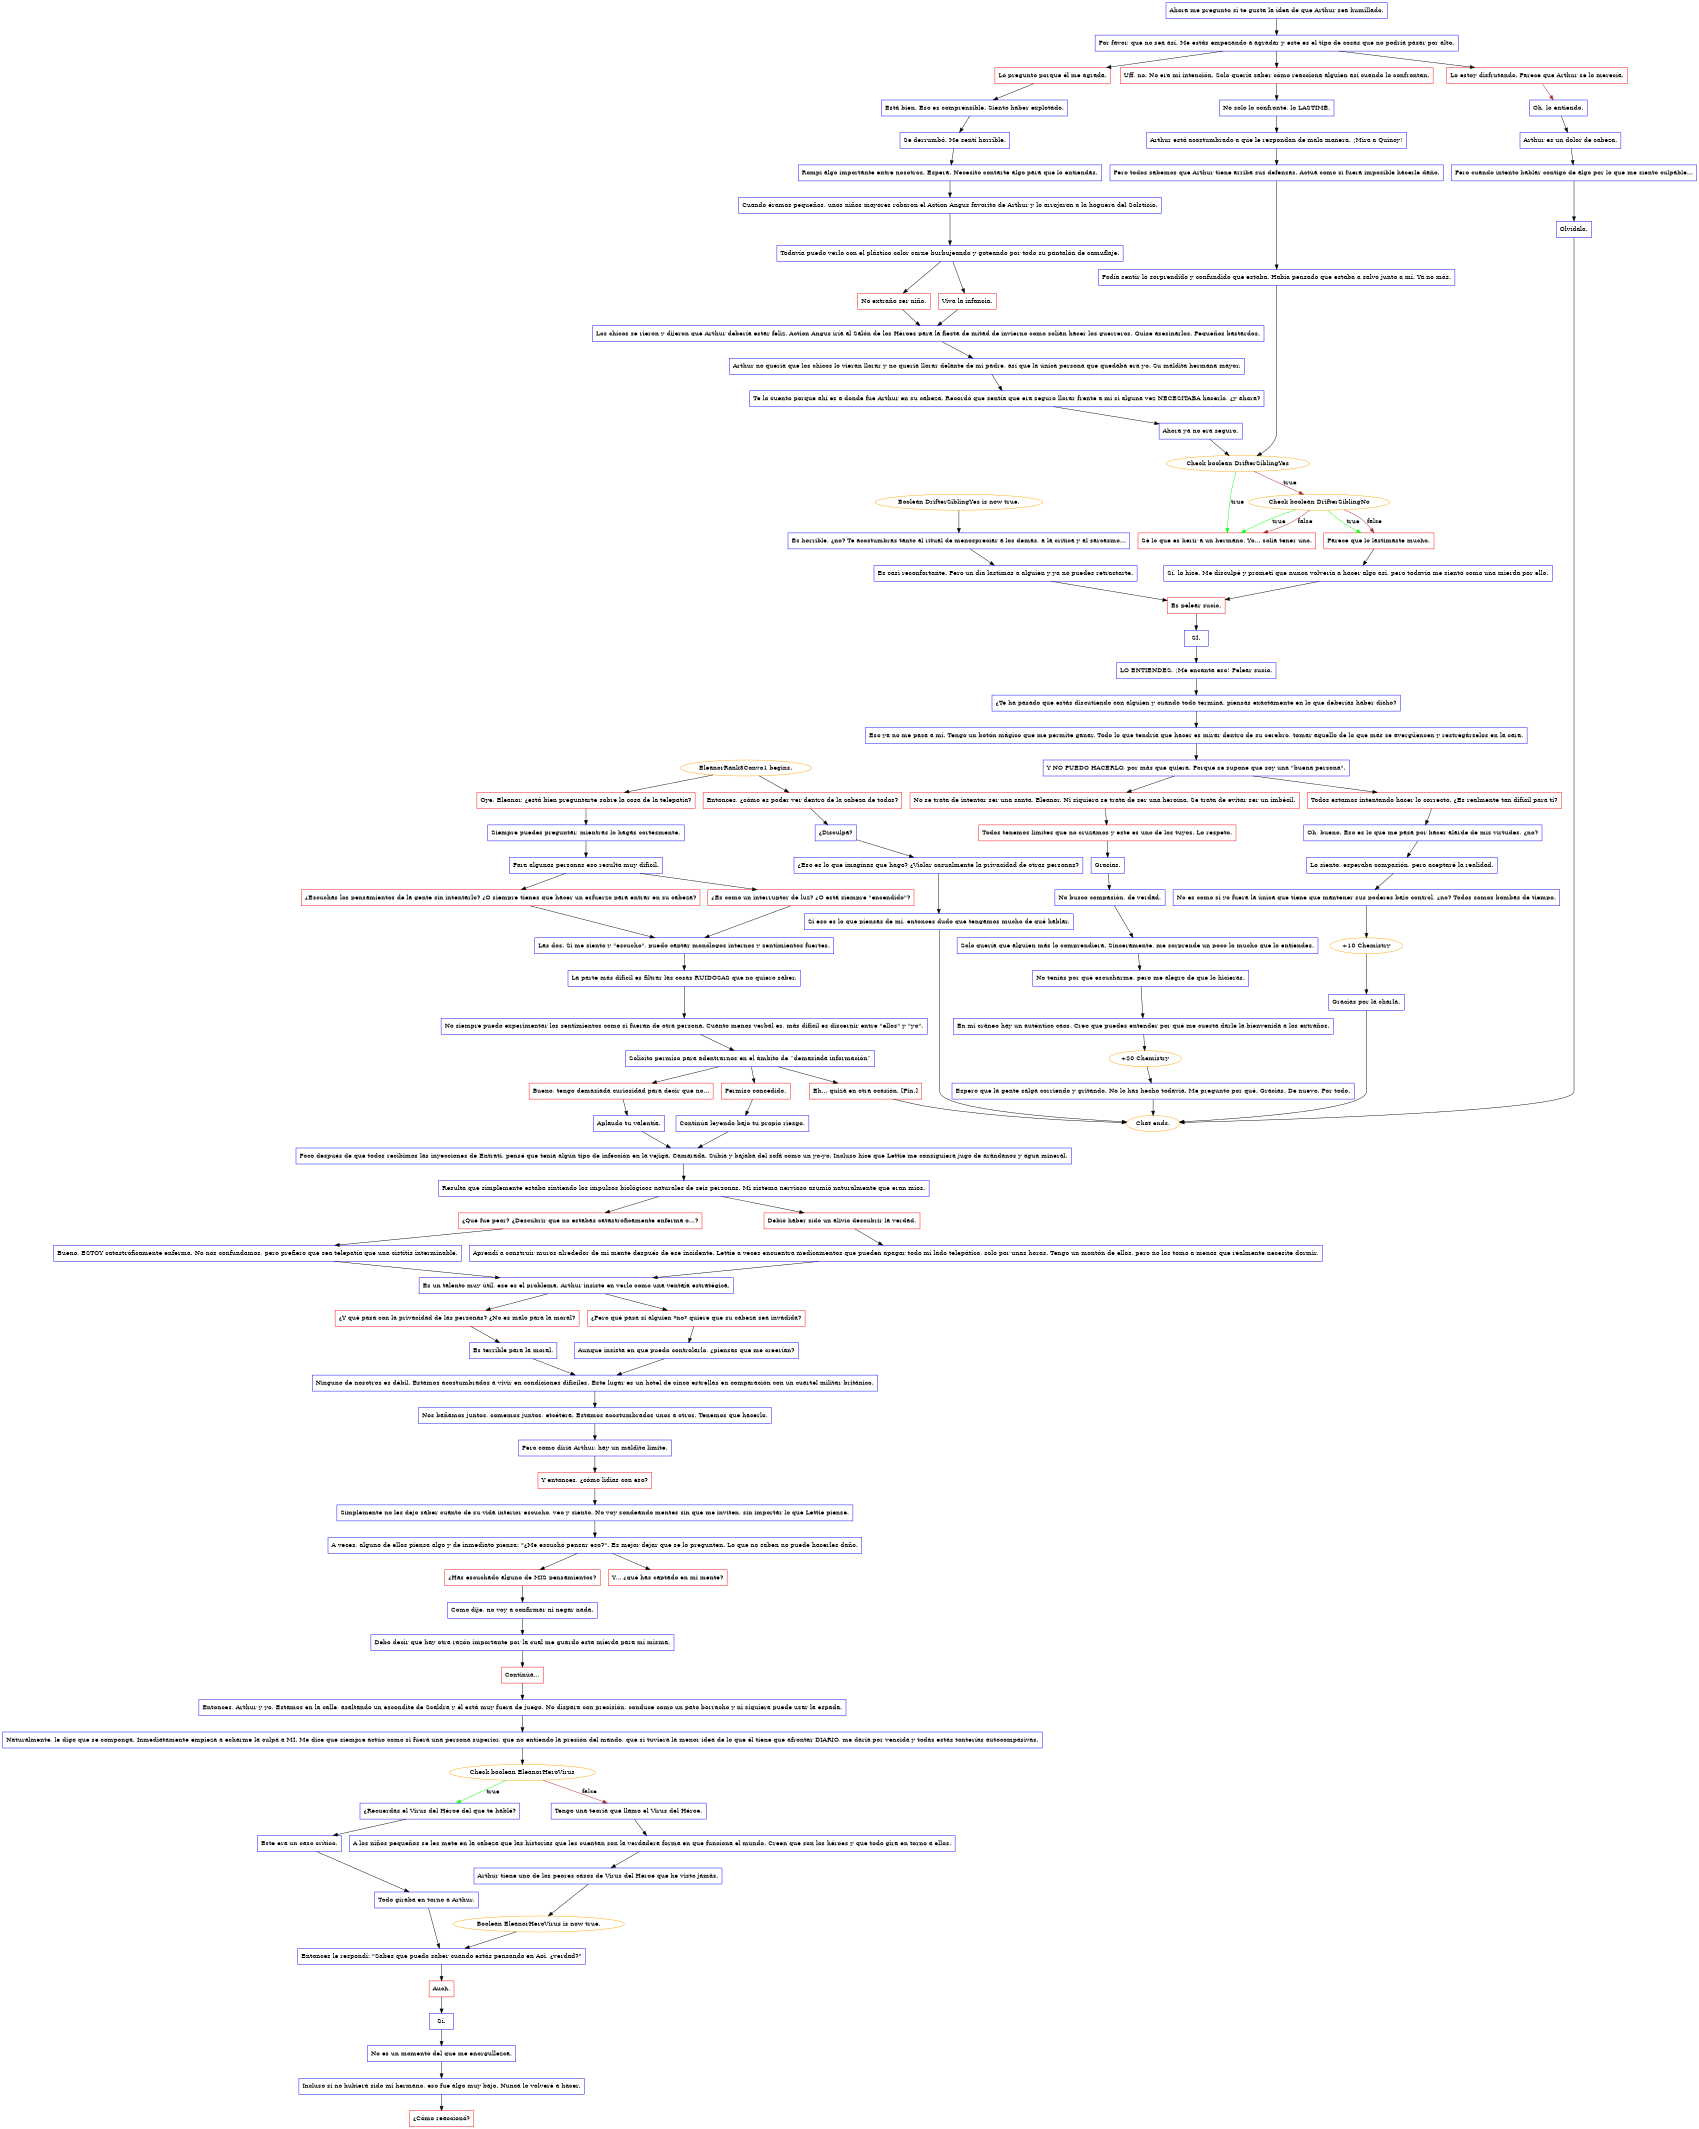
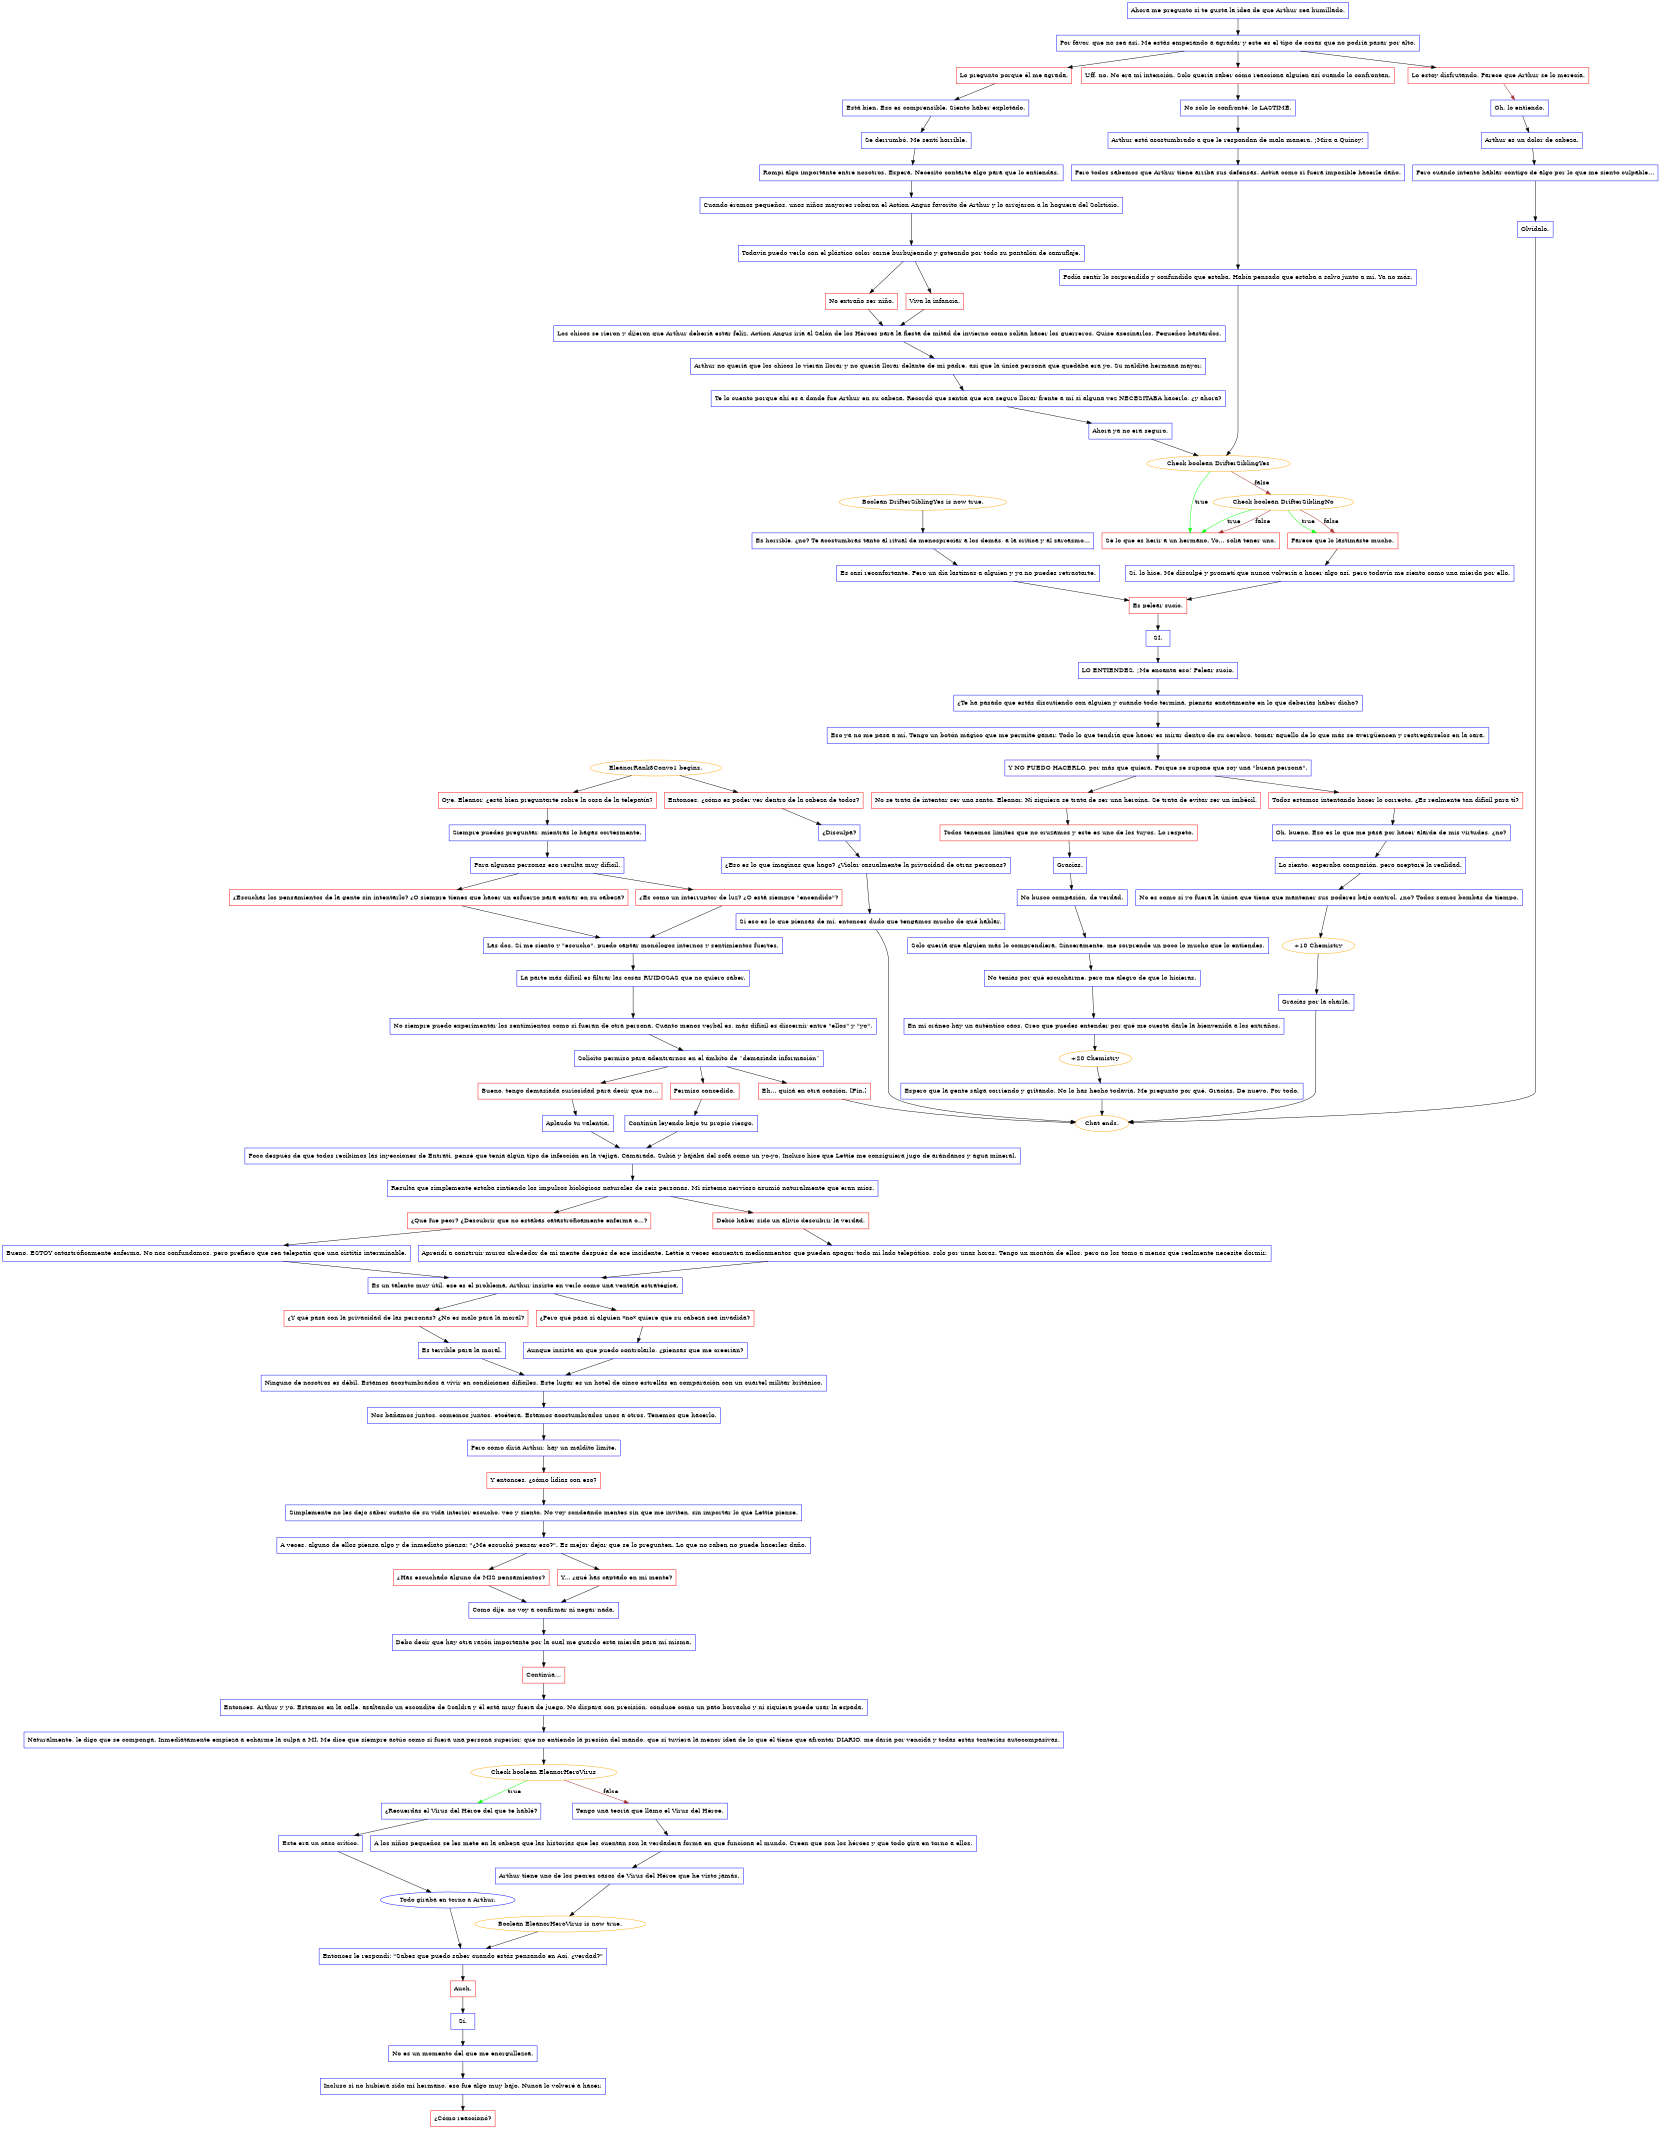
(1290, 483) -> (1262, 483)
none -> (582, 1593)
(426, 1900) -> (448, 1900)
